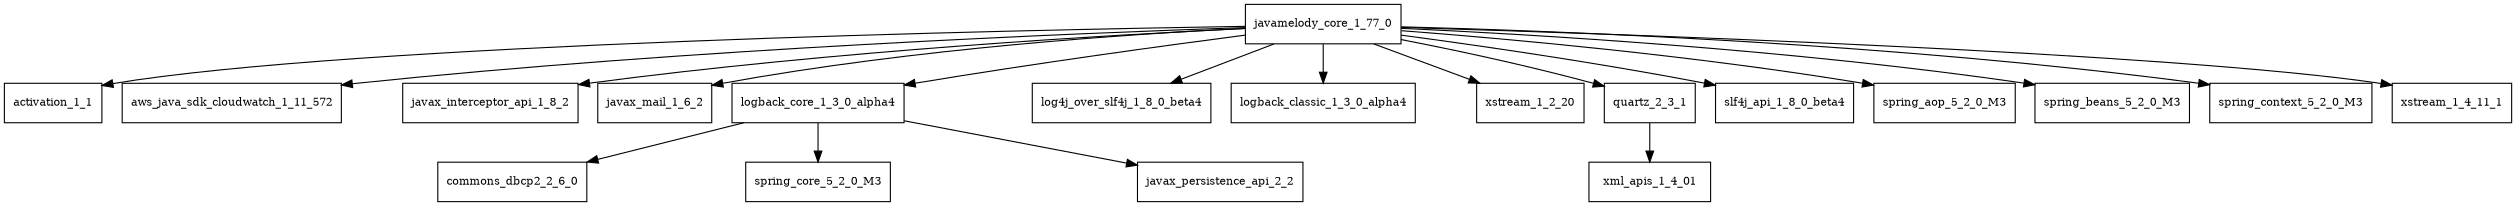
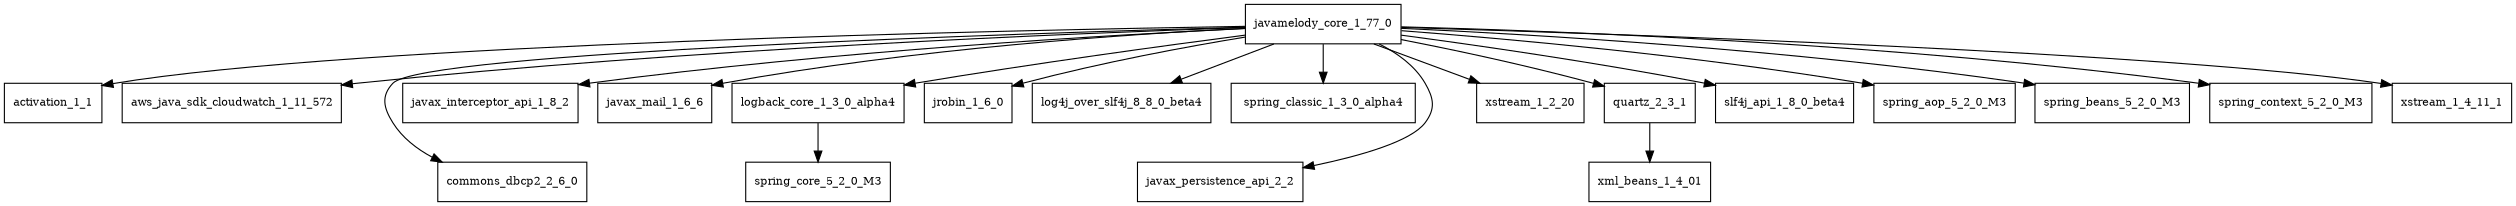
(655, 103) -> (655, 103)
none -> (968, 103)
(1122, 103) -> (1122, 103)
(1323, 103) -> (1323, 103)
(671, 141) -> (627, 53)
(1015, 142) -> (1419, 129)
(1650, 182) -> (1650, 182)
